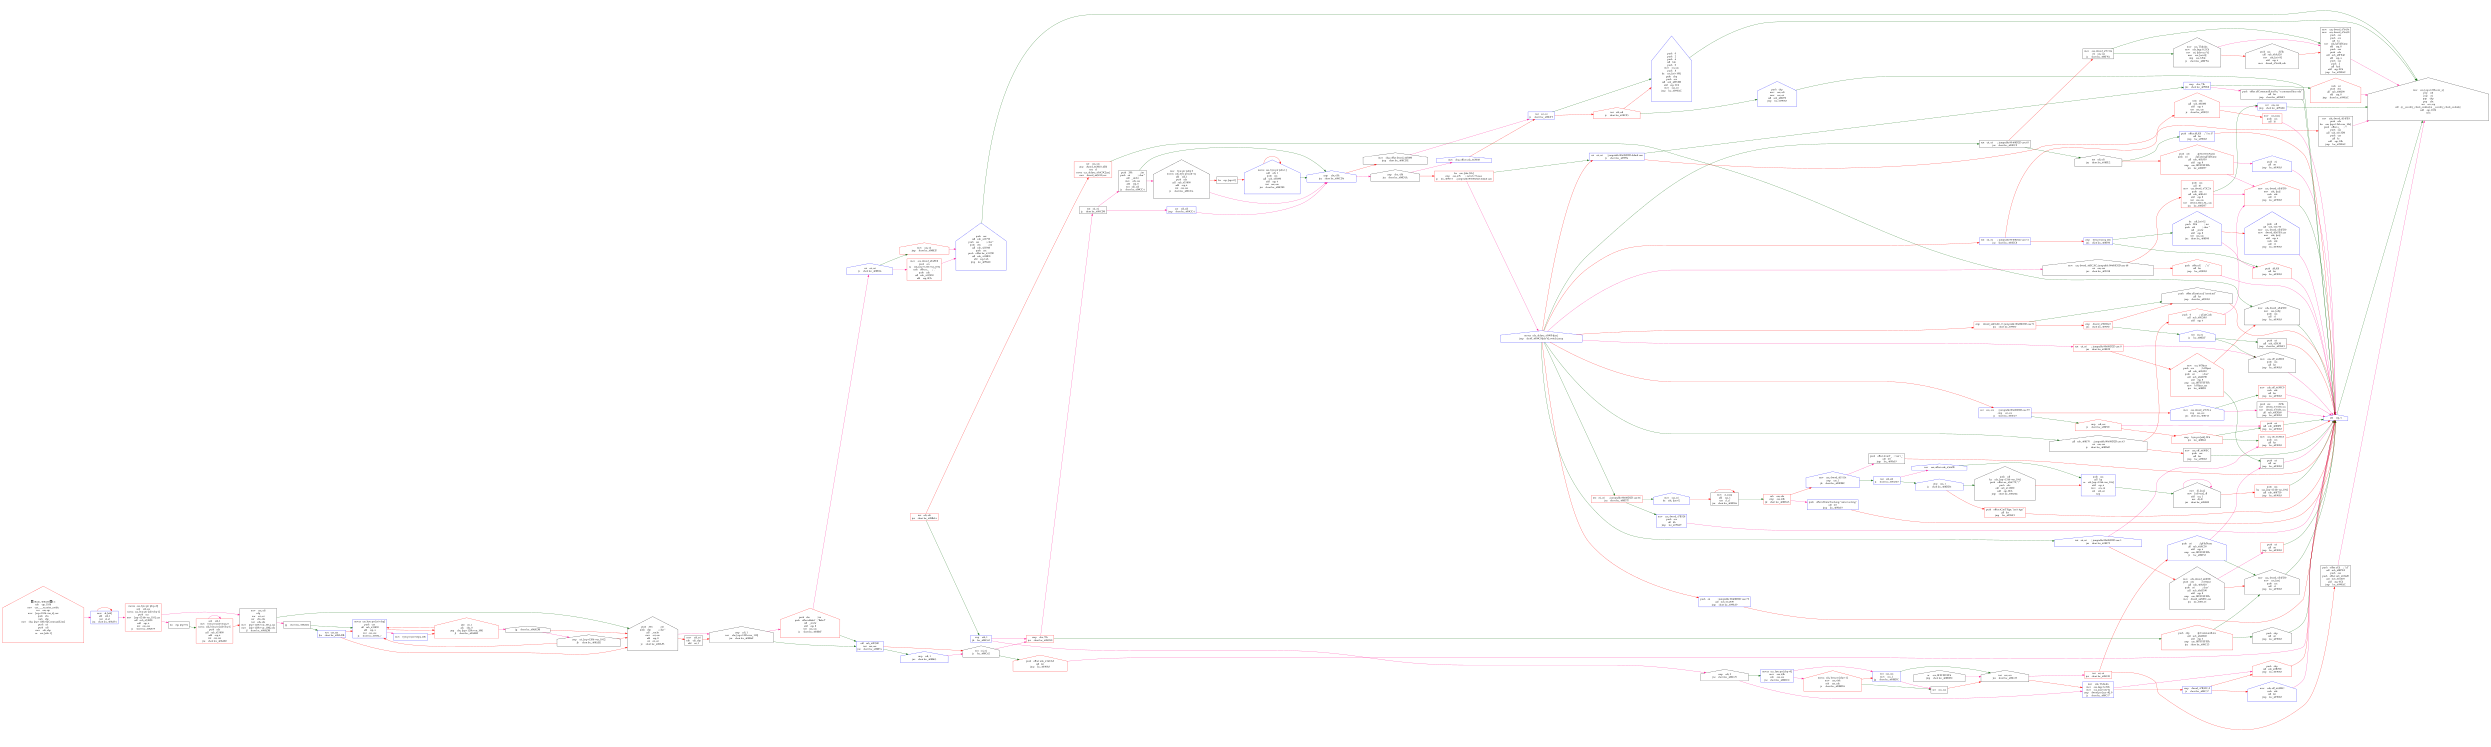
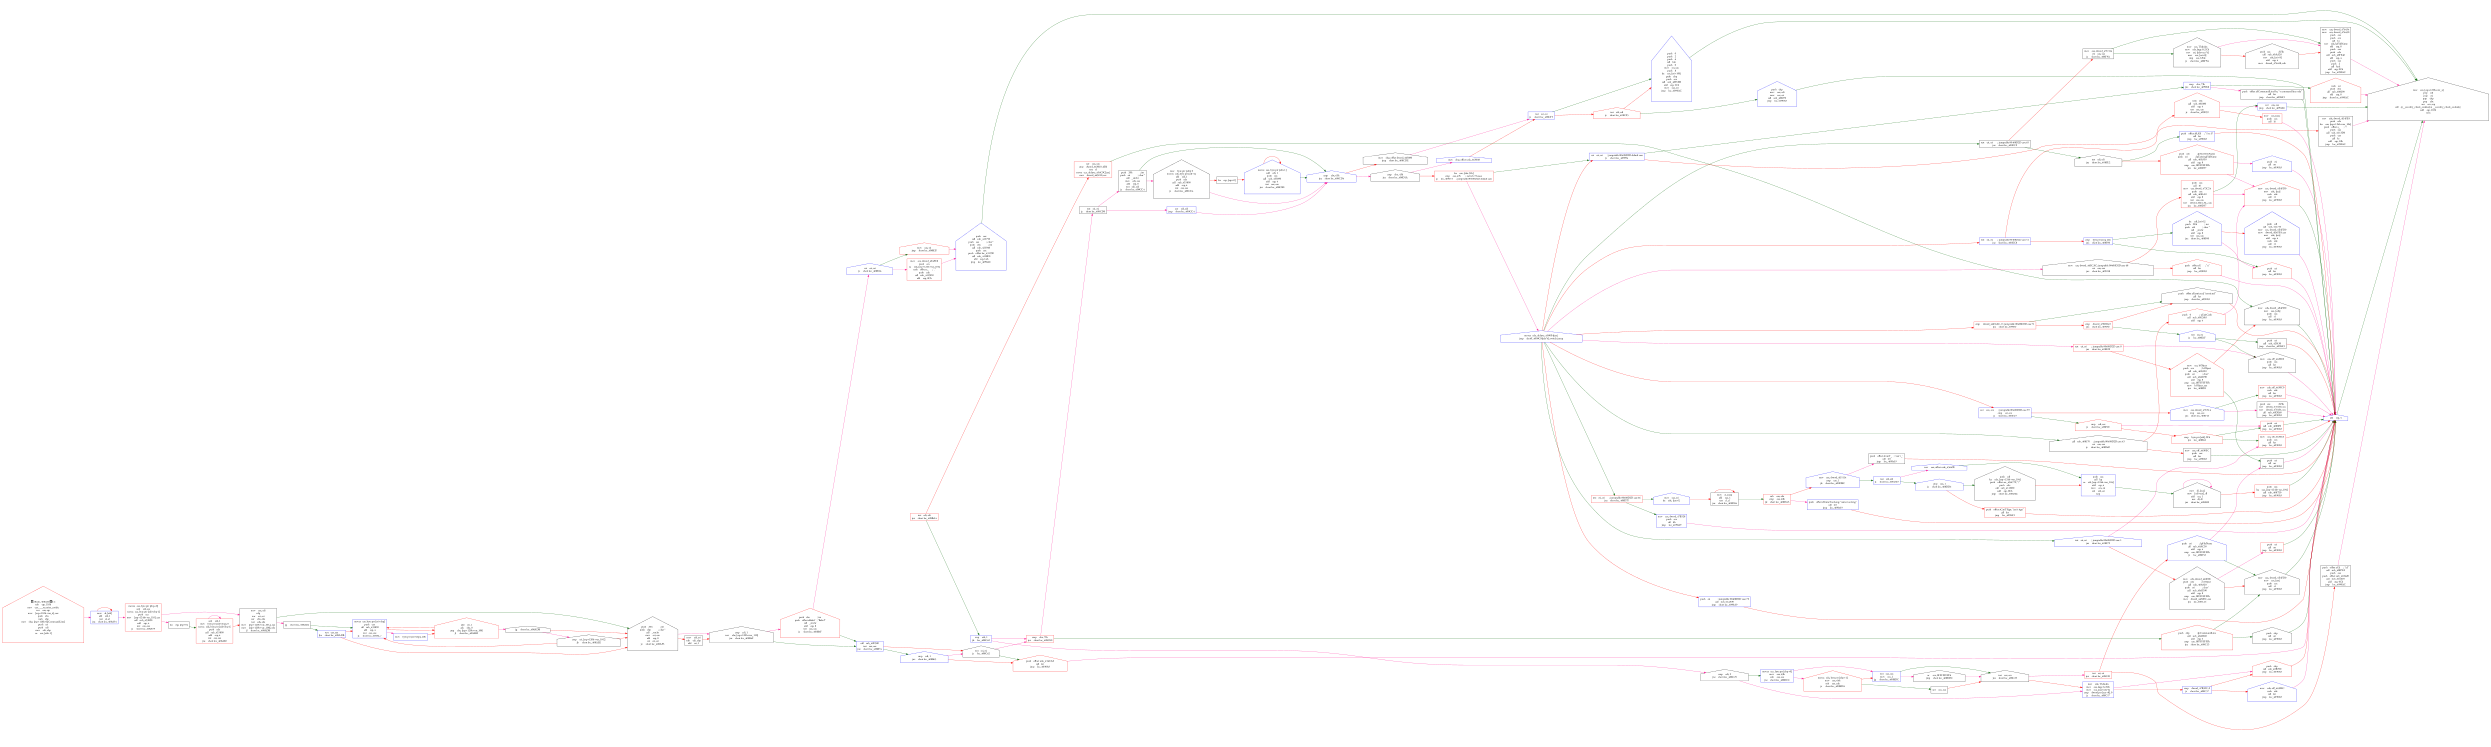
(2272, 271) -> (2272, 271)
none -> (980, 661)
(1915, 685) -> (1906, 677)
